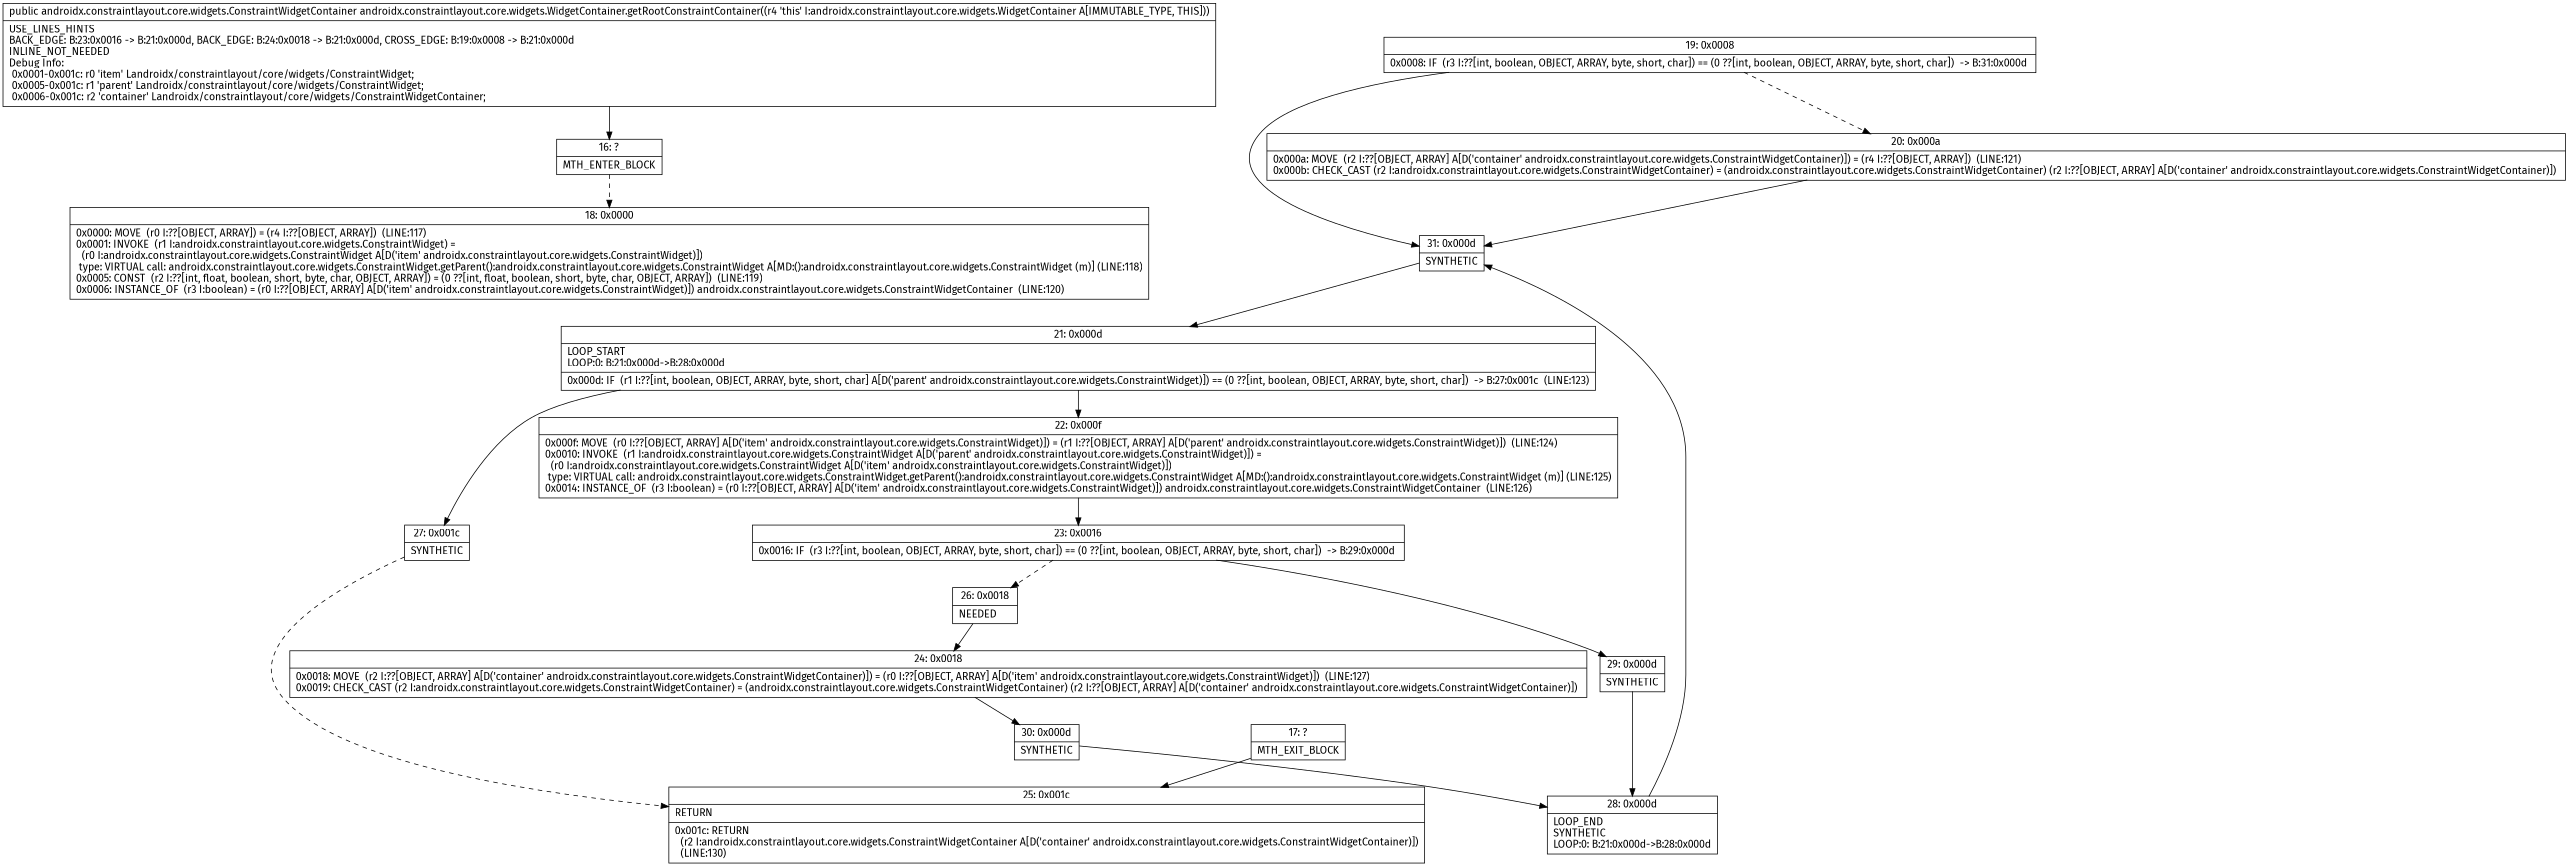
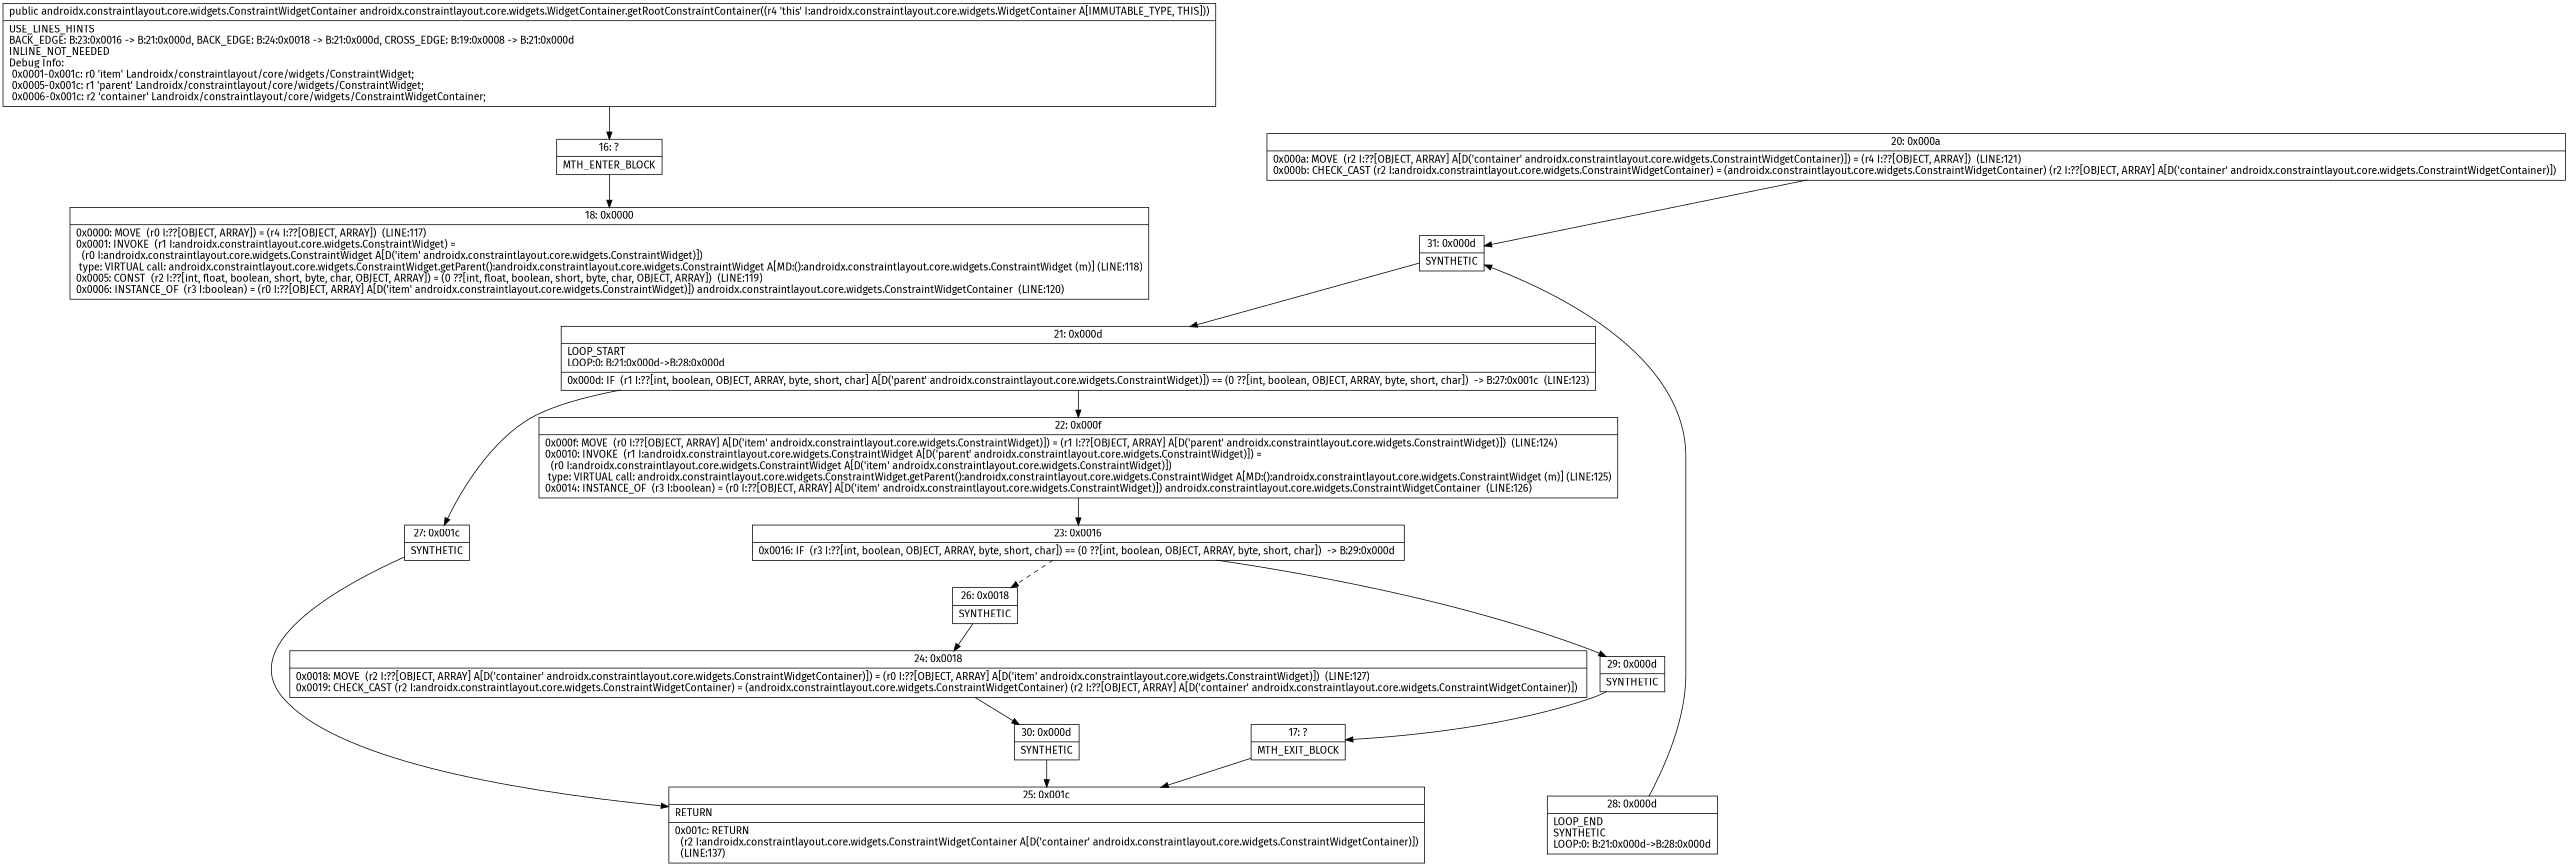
(1710, 55) -> none
(609, 187) -> (609, 187)
(978, 614) -> (985, 614)
(1632, 740) -> (1482, 725)
(362, 746) -> (362, 746)
(1310, 771) -> (1047, 770)
(701, 854) -> (700, 854)
